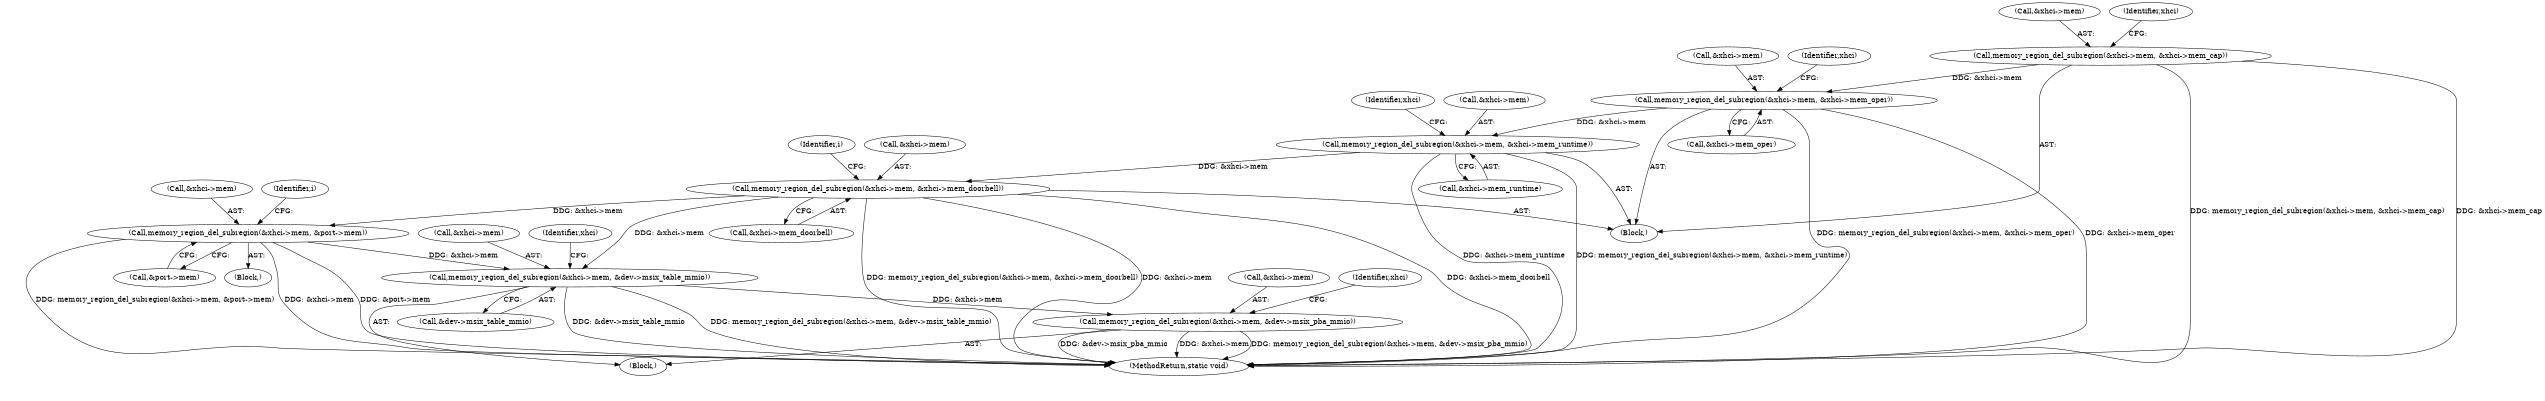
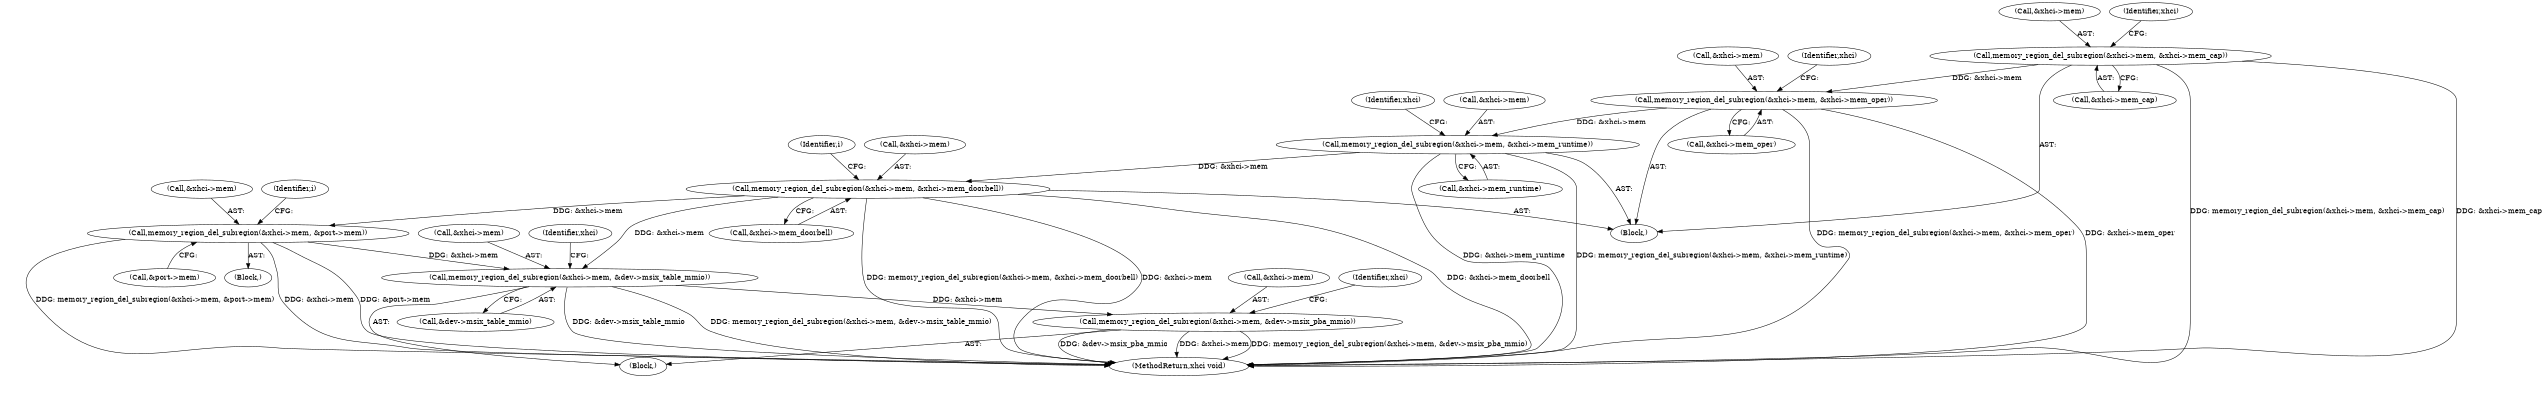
none -> (2115, 100)
(208, 255) -> none
(1179, 366) -> (1179, 366)
